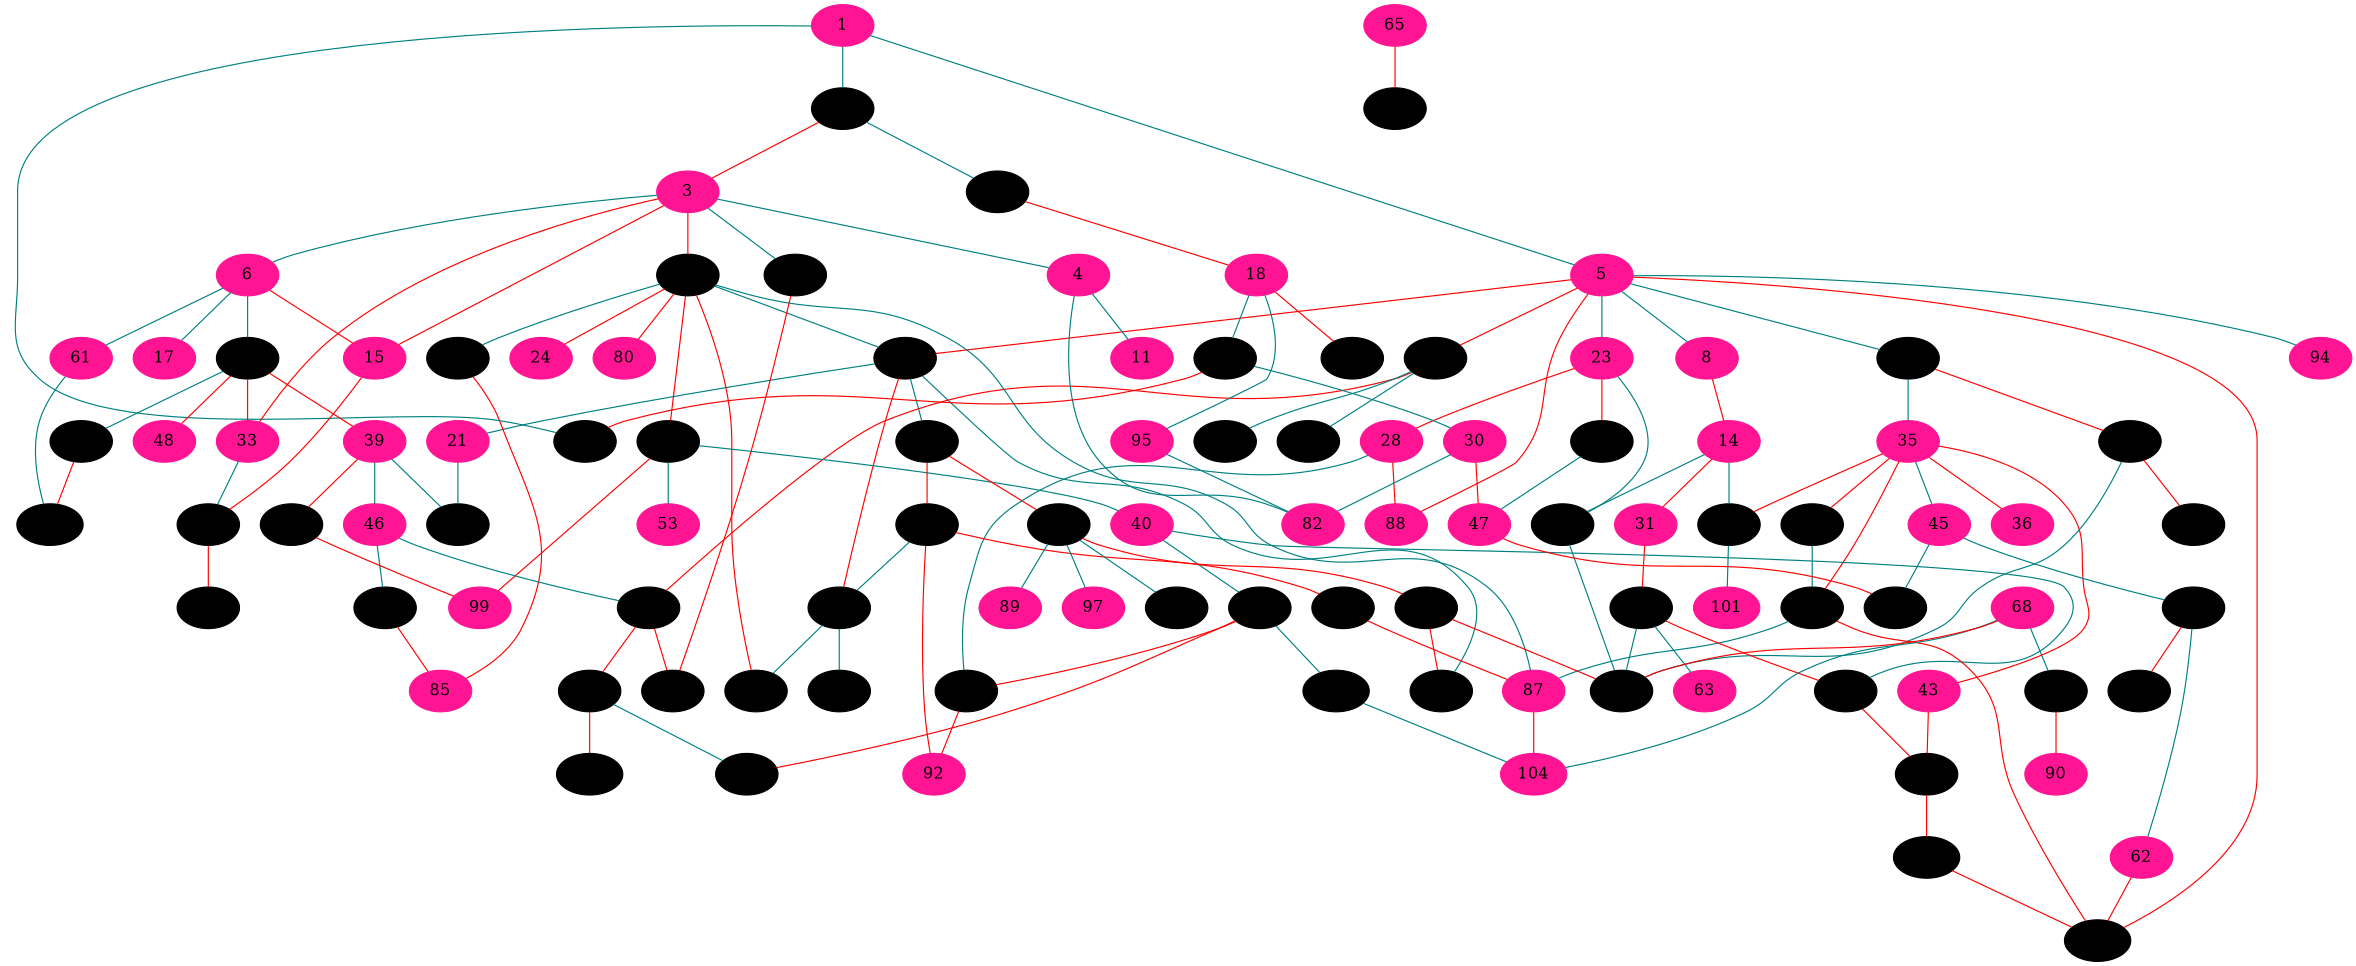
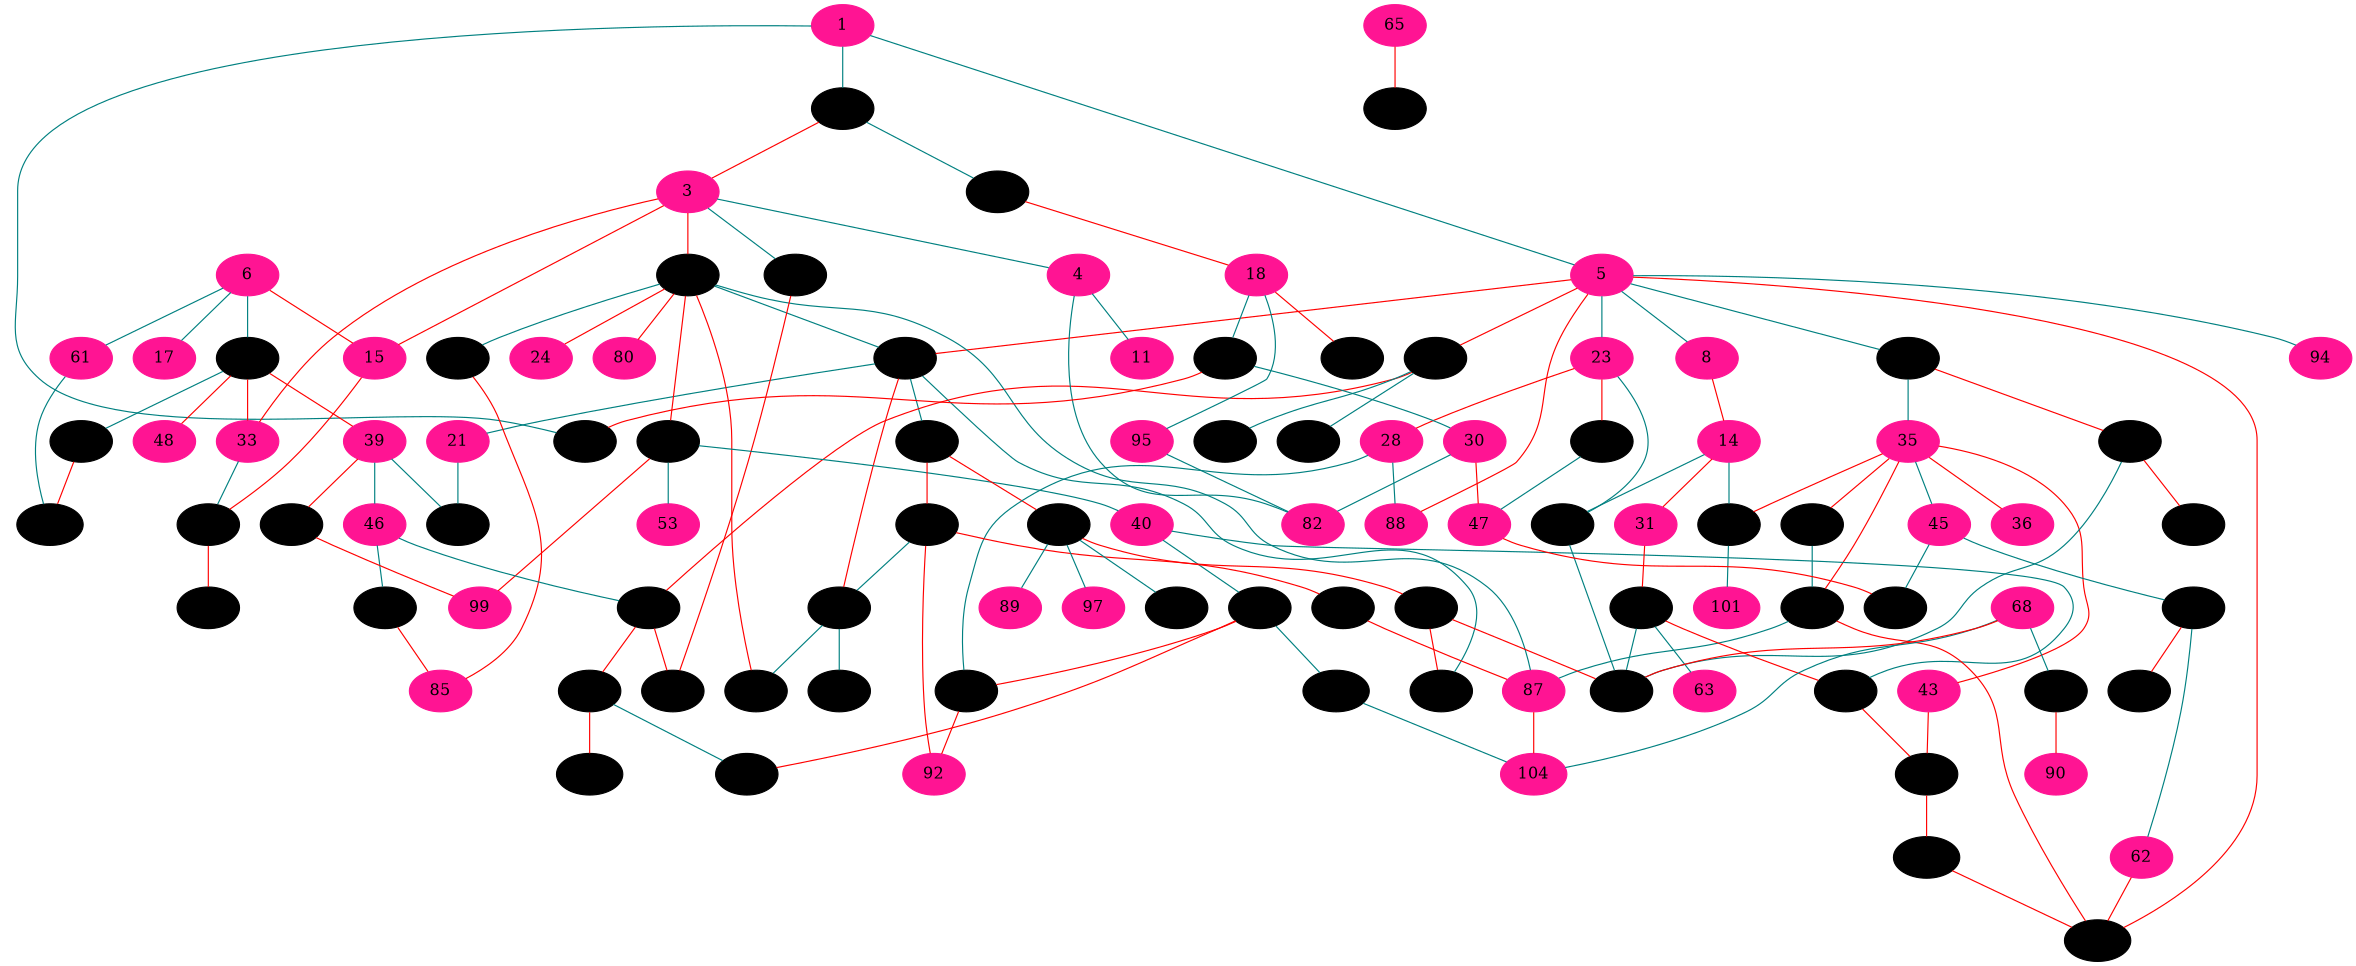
(463, 219) -> none
(1393, 475) -> (1393, 475)
